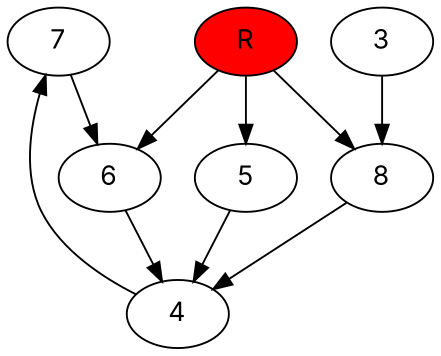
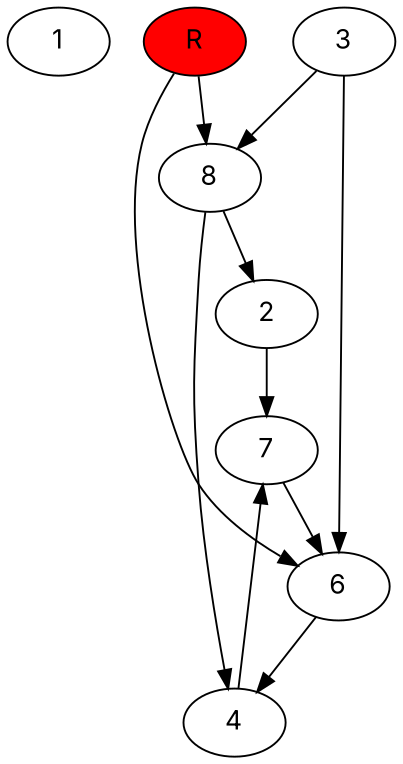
none -> (59, 42)
(246, 178) -> none
none -> (342, 304)
none -> (267, 314)
